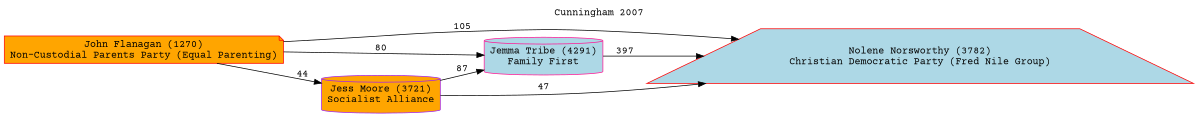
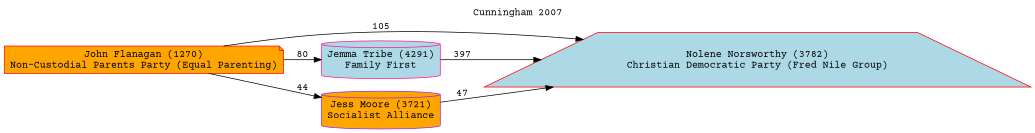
(459, 76) -> none
